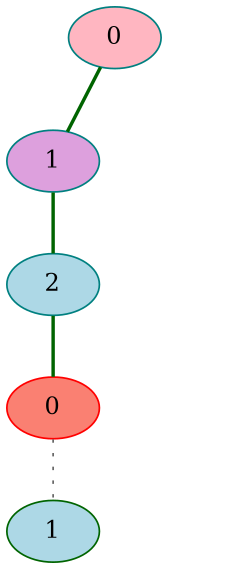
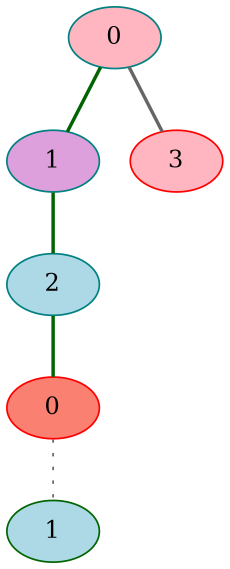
none -> (177, 161)
